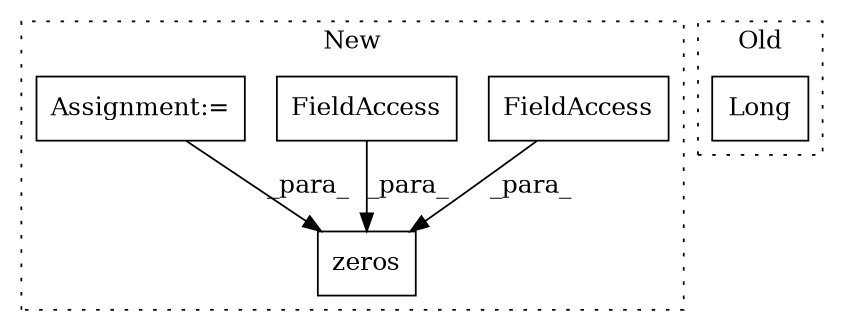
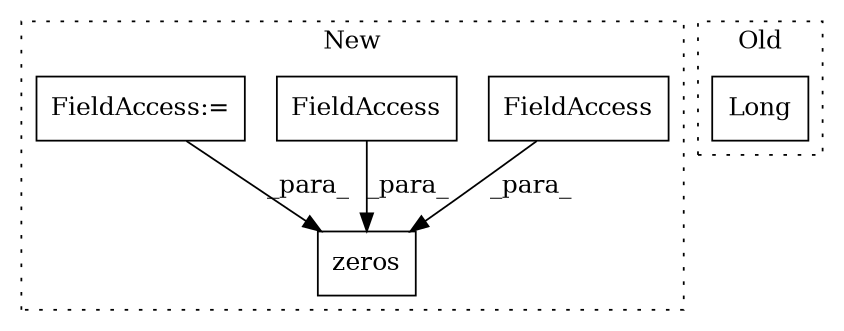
(141, 109) -> (141, 109)
